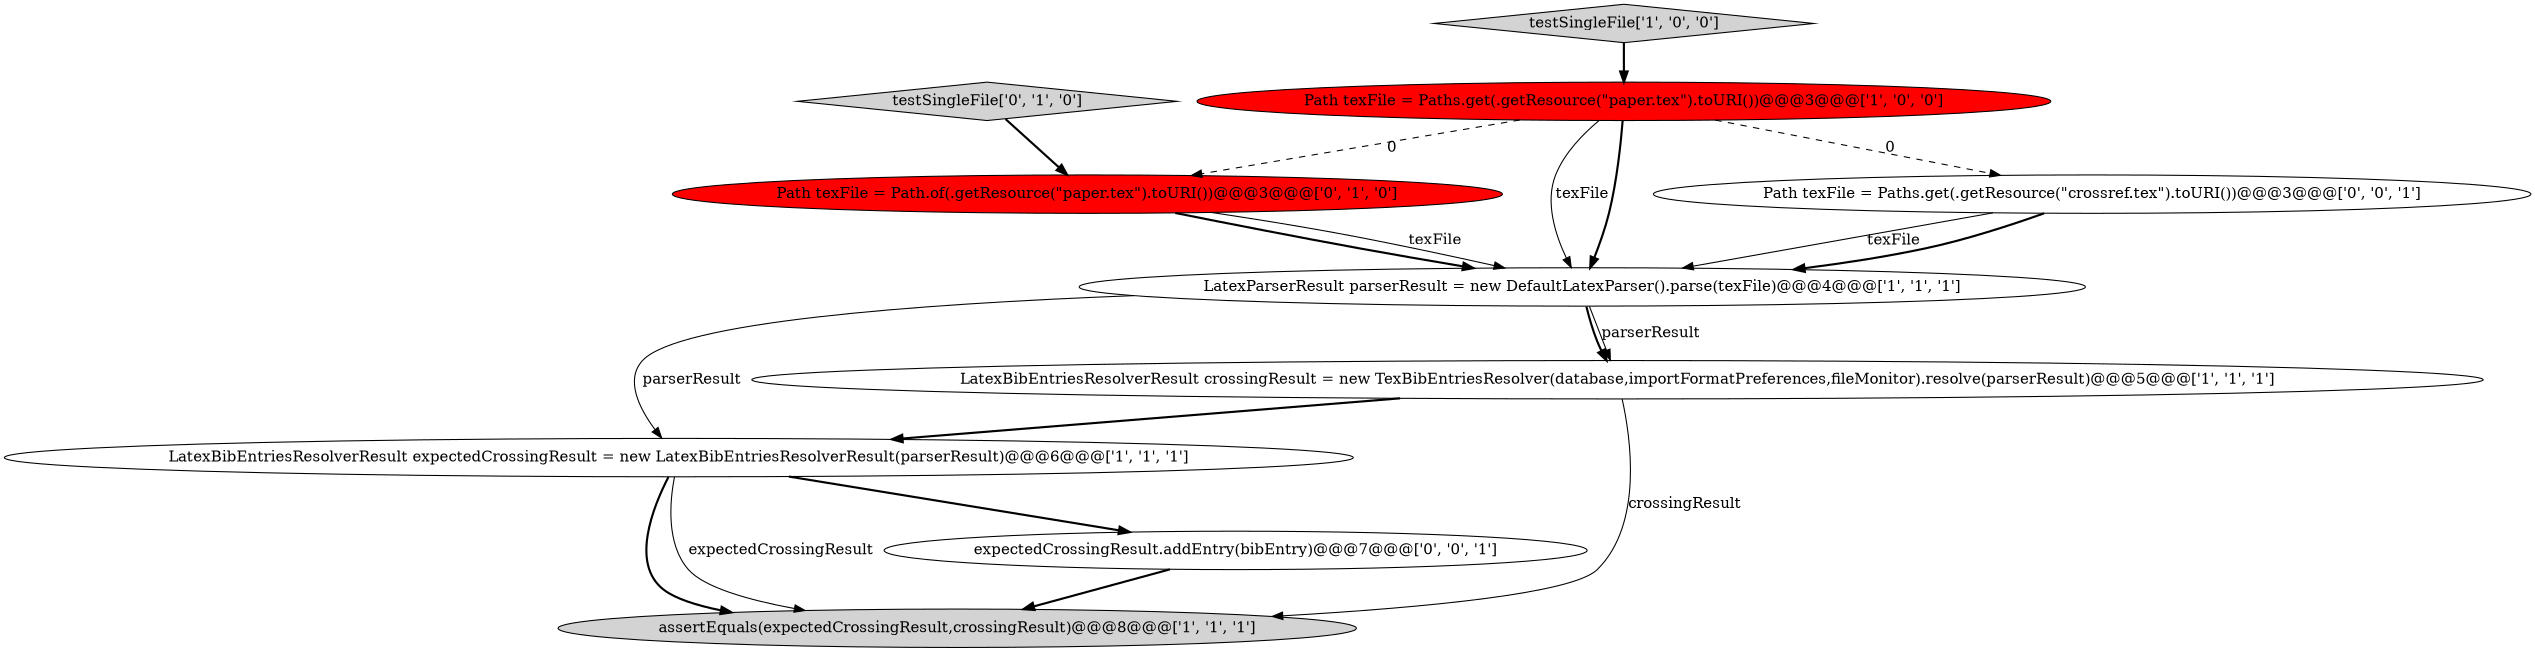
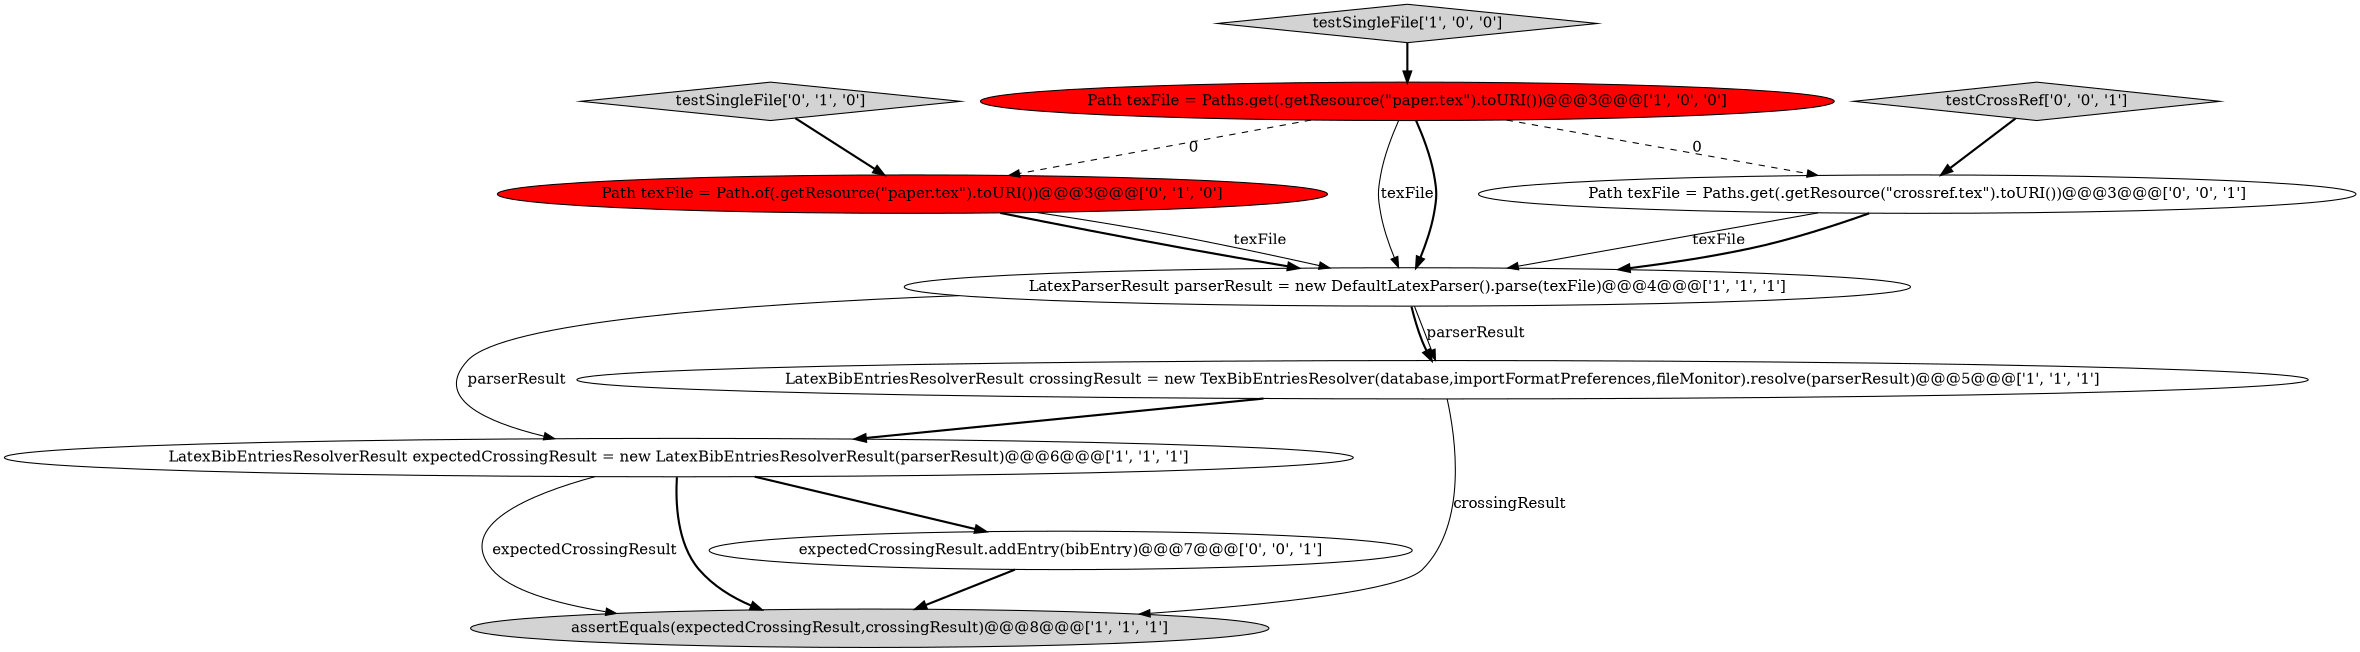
none -> (2037, 101)
